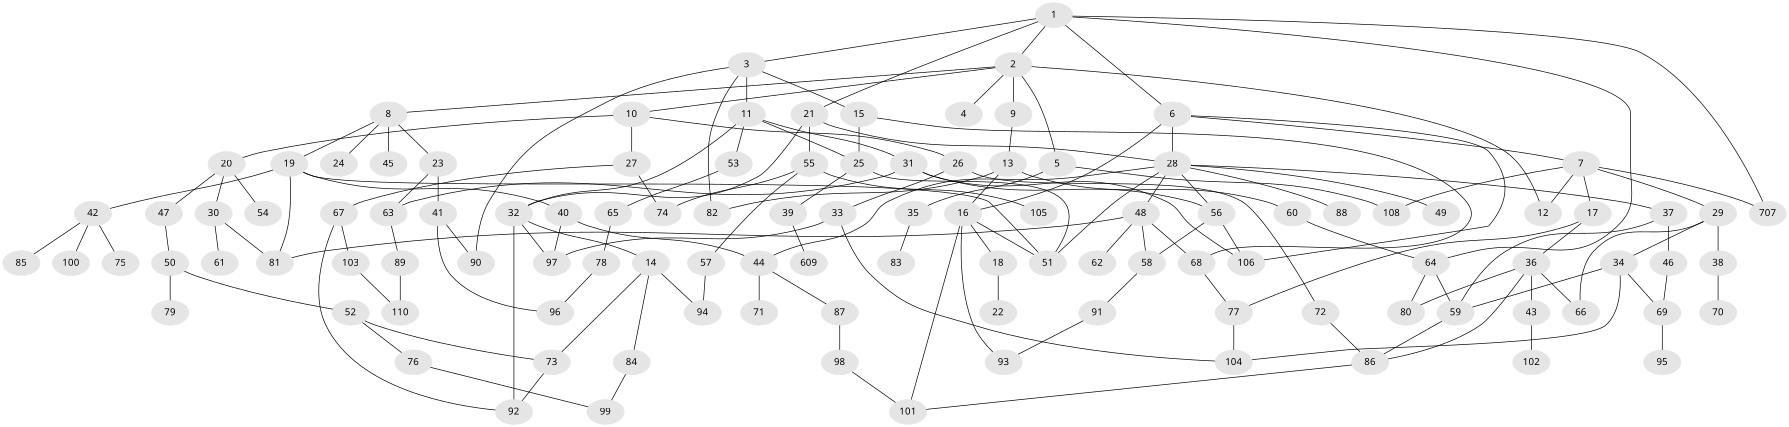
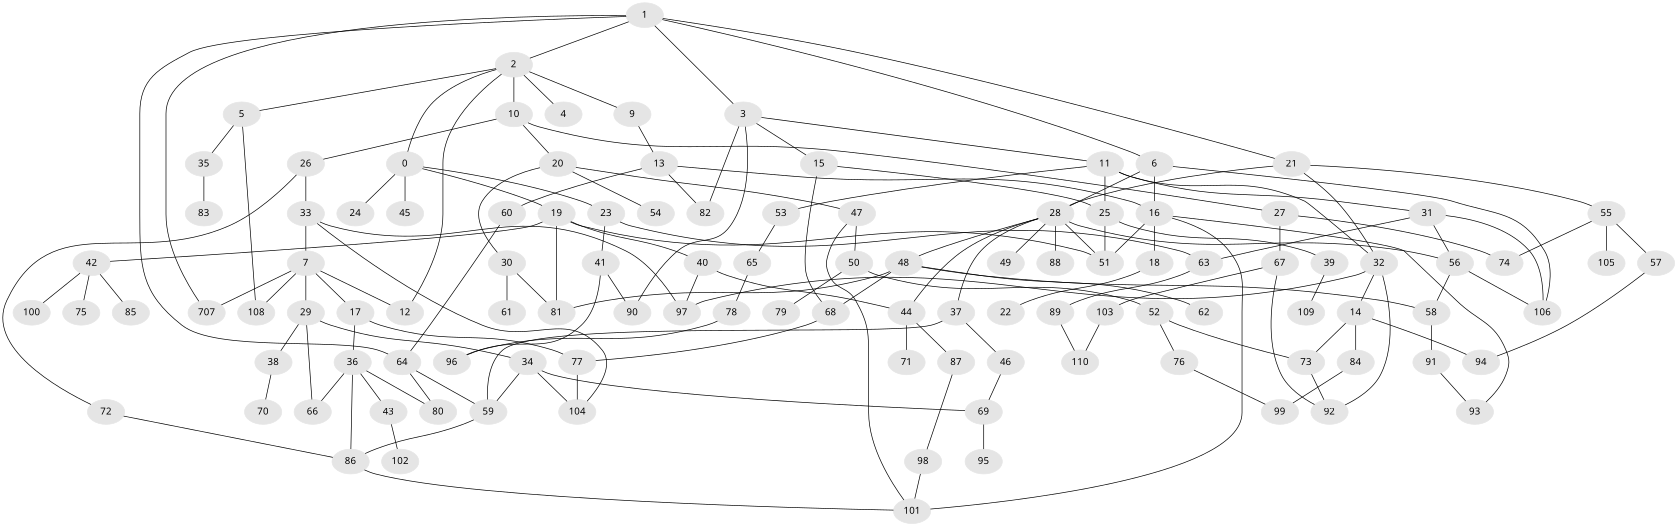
(389, 114) -> (405, 164)
(1378, 135) -> (306, 238)
(809, 263) -> (1306, 313)
none -> (869, 356)
